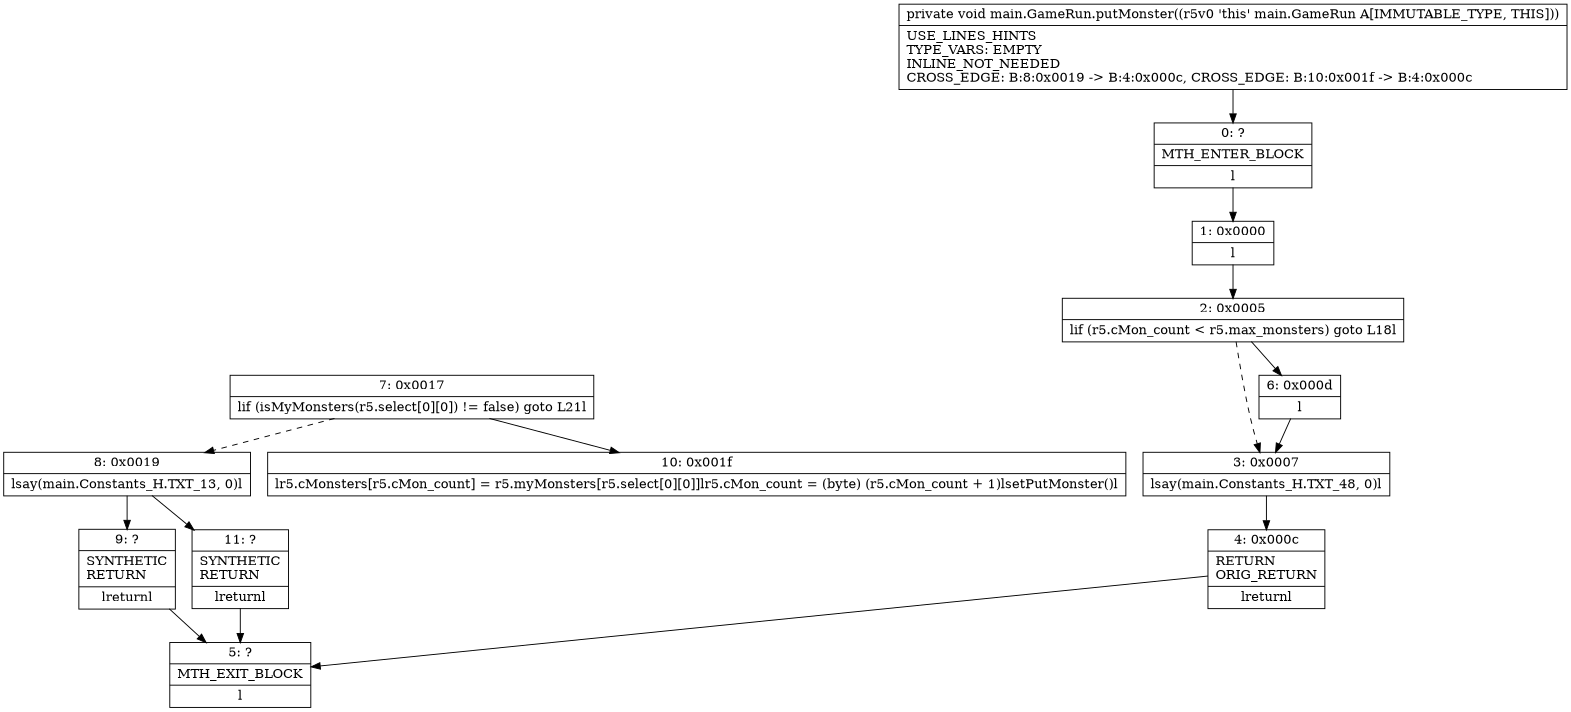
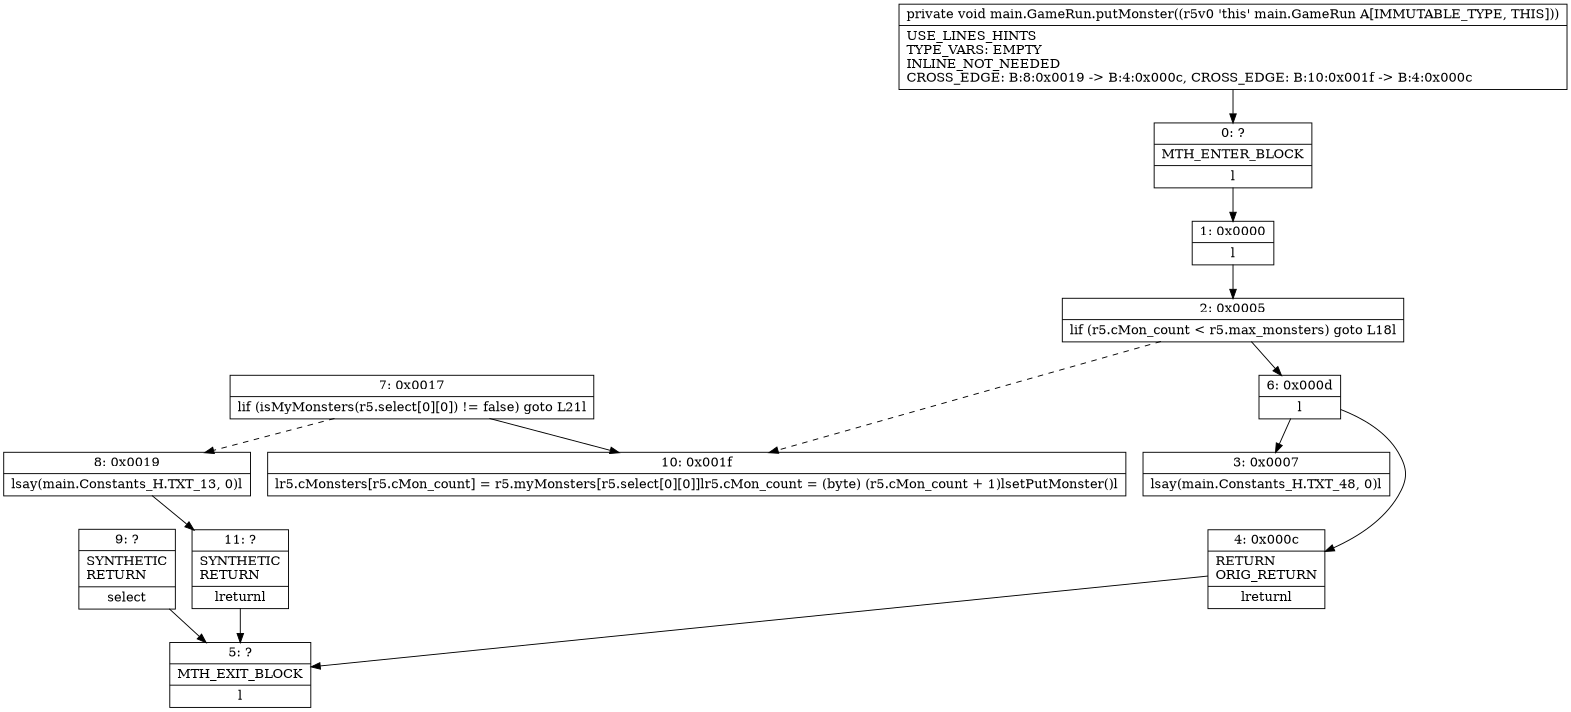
(1245, 393) -> (970, 396)
(127, 508) -> none
(1266, 508) -> (1405, 480)
(127, 597) -> (127, 597)
